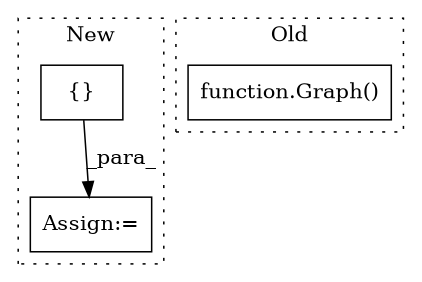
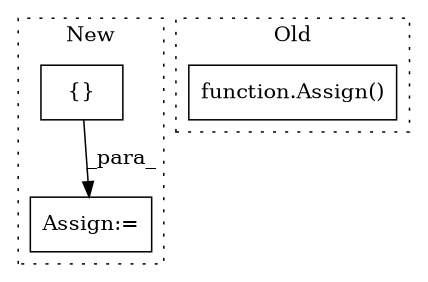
(290, 93) -> (293, 93)
